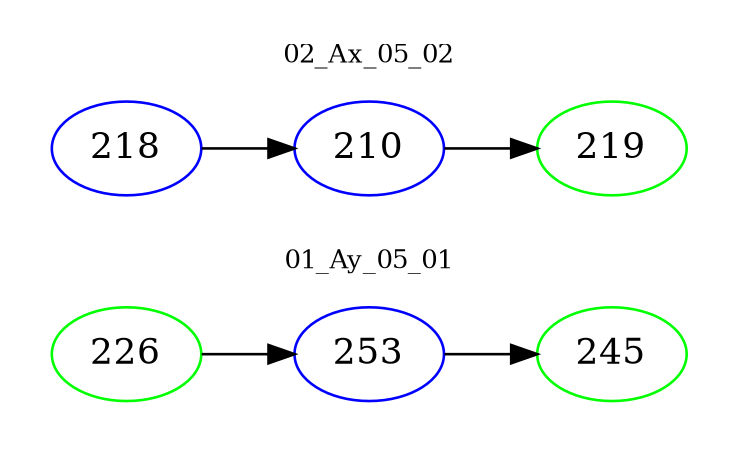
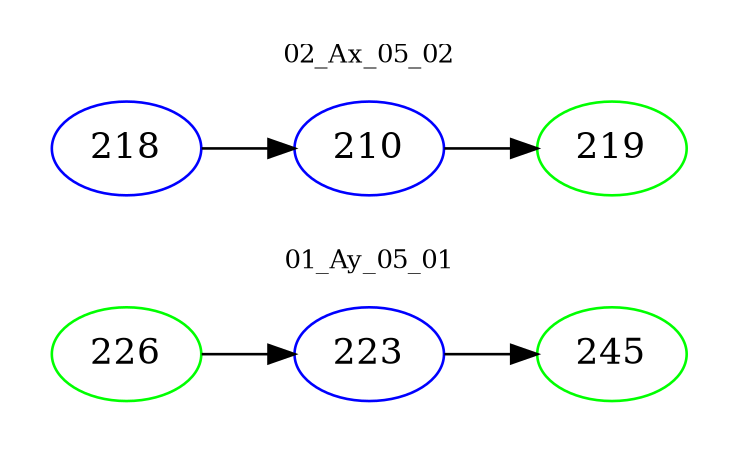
(369, 354) -> (369, 354)
